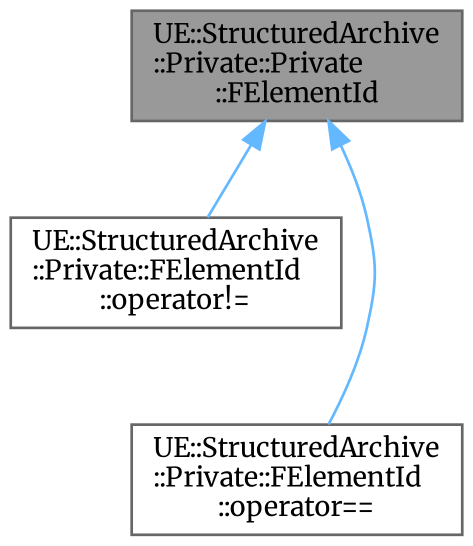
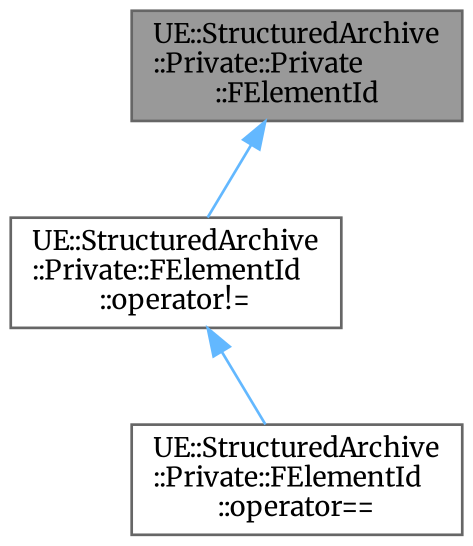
(374, 286) -> (244, 388)
